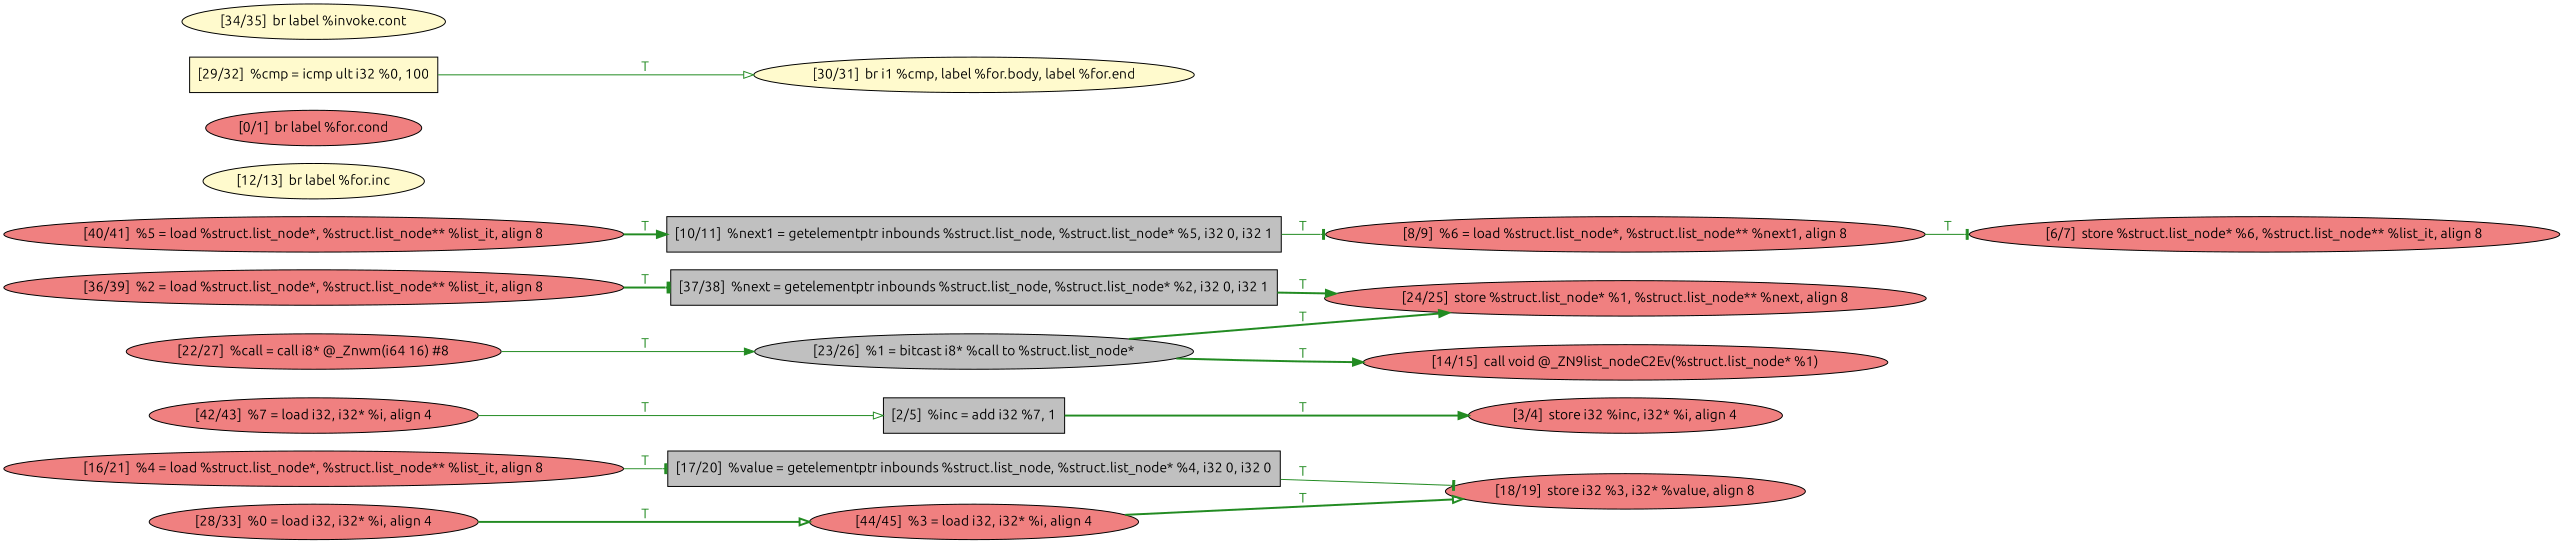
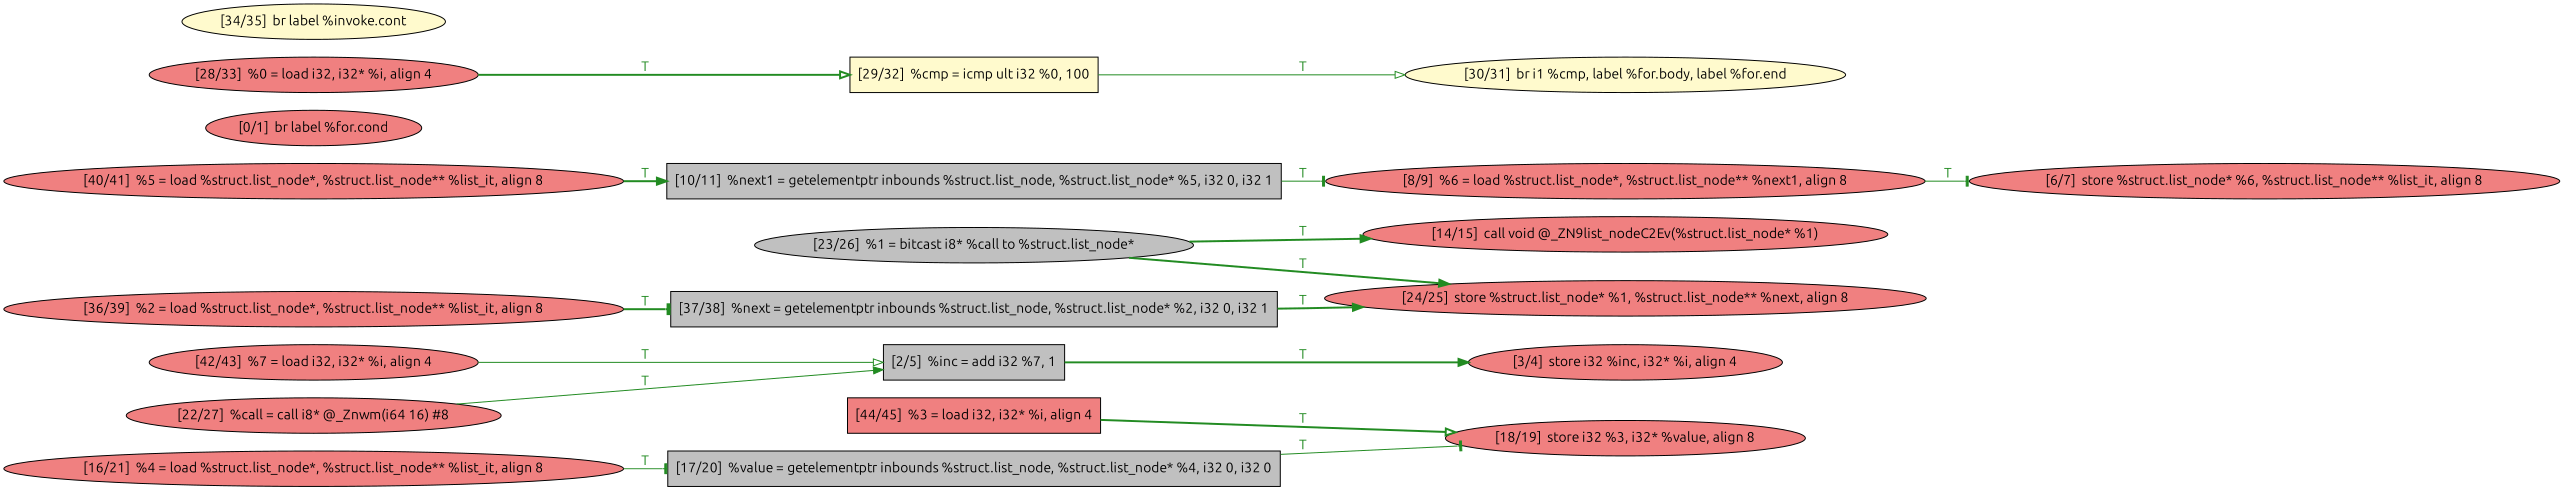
(314, 181) -> none
(623, 352) -> (665, 387)
(639, 522) -> (659, 75)
(974, 522) -> (974, 416)
